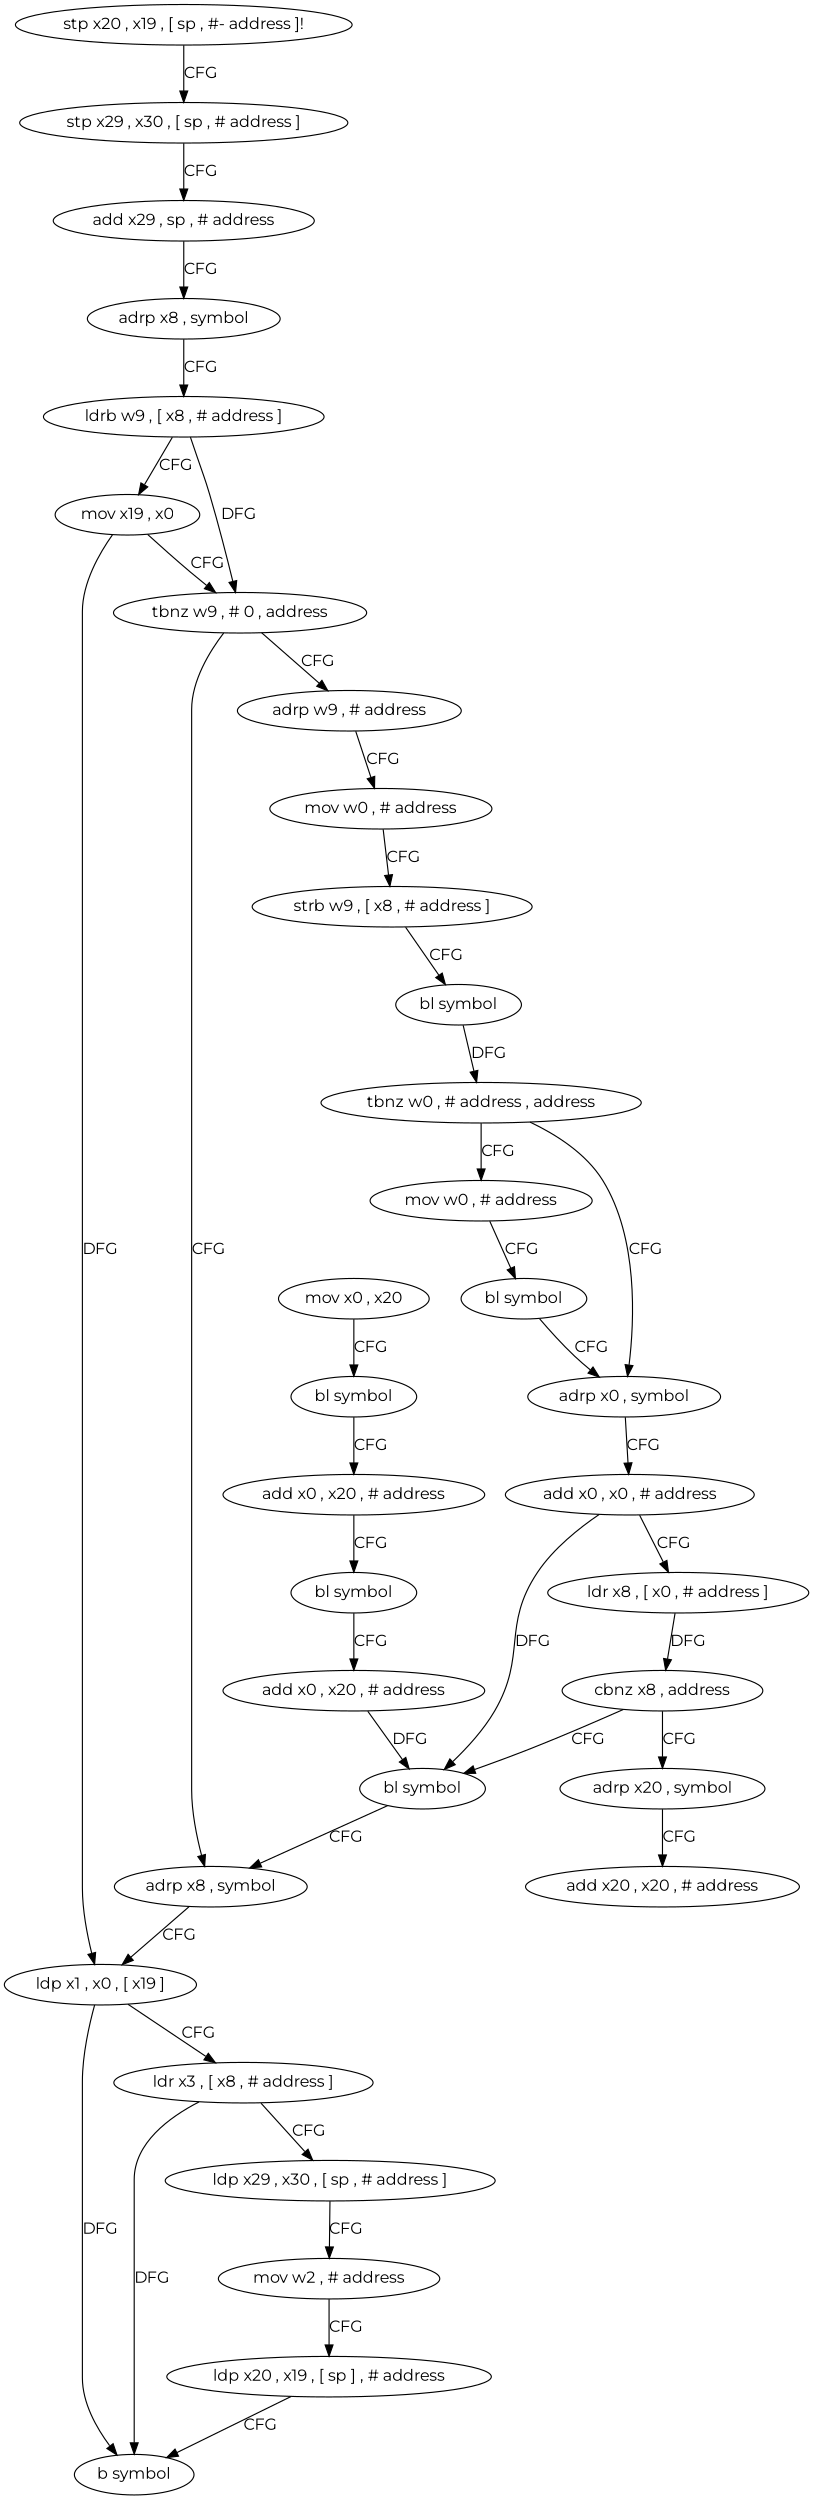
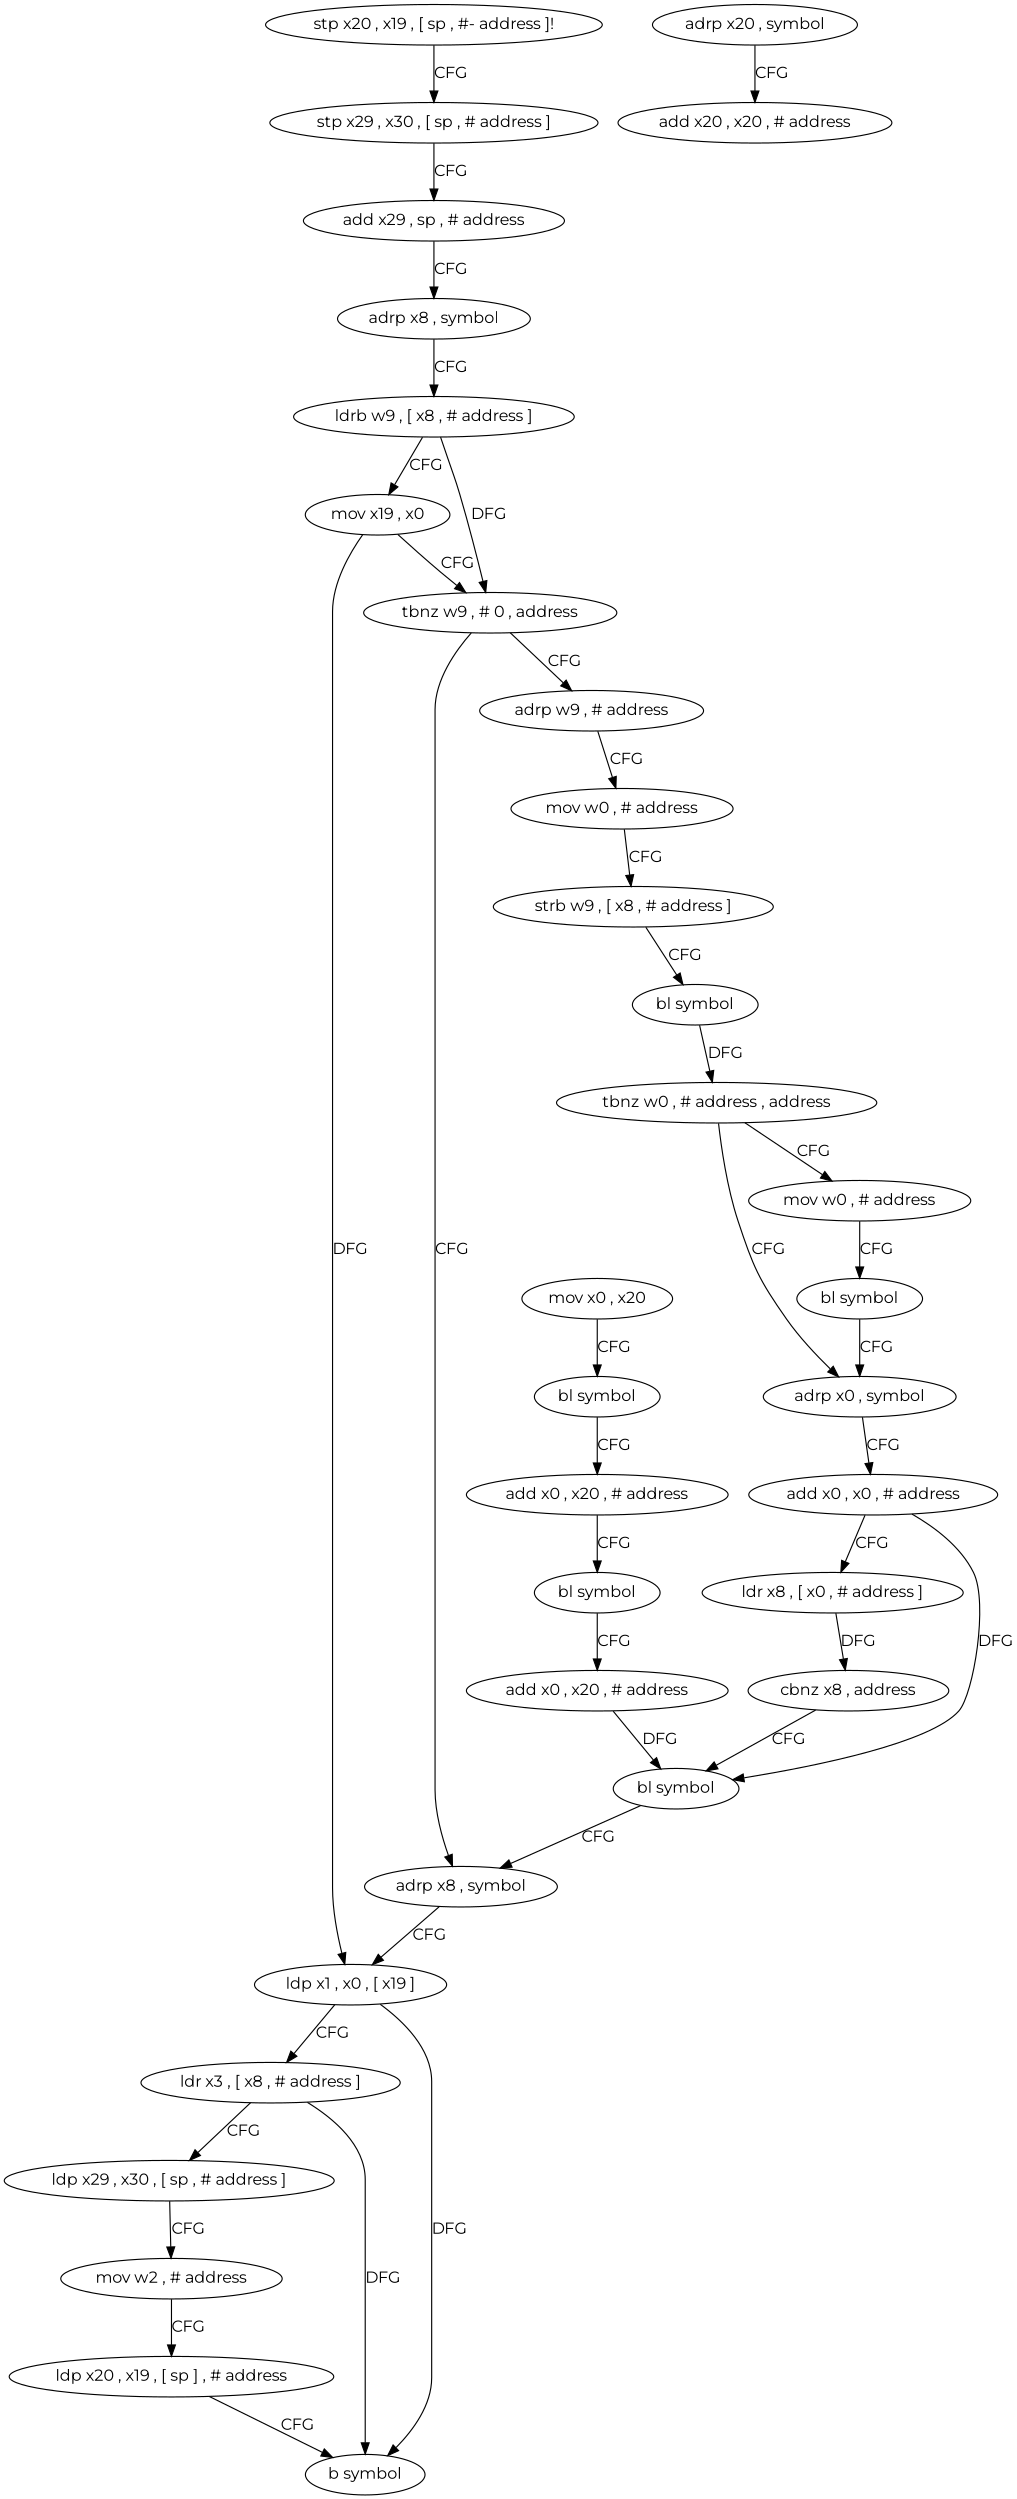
(662, 1734) -> none
